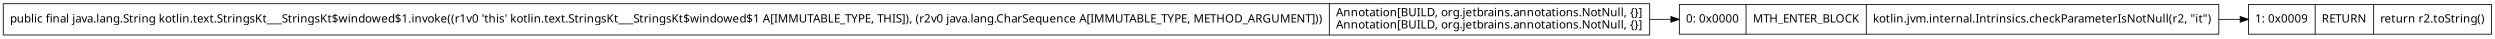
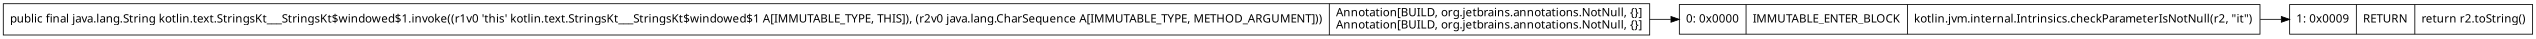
(1806, 19) -> (1827, 19)
